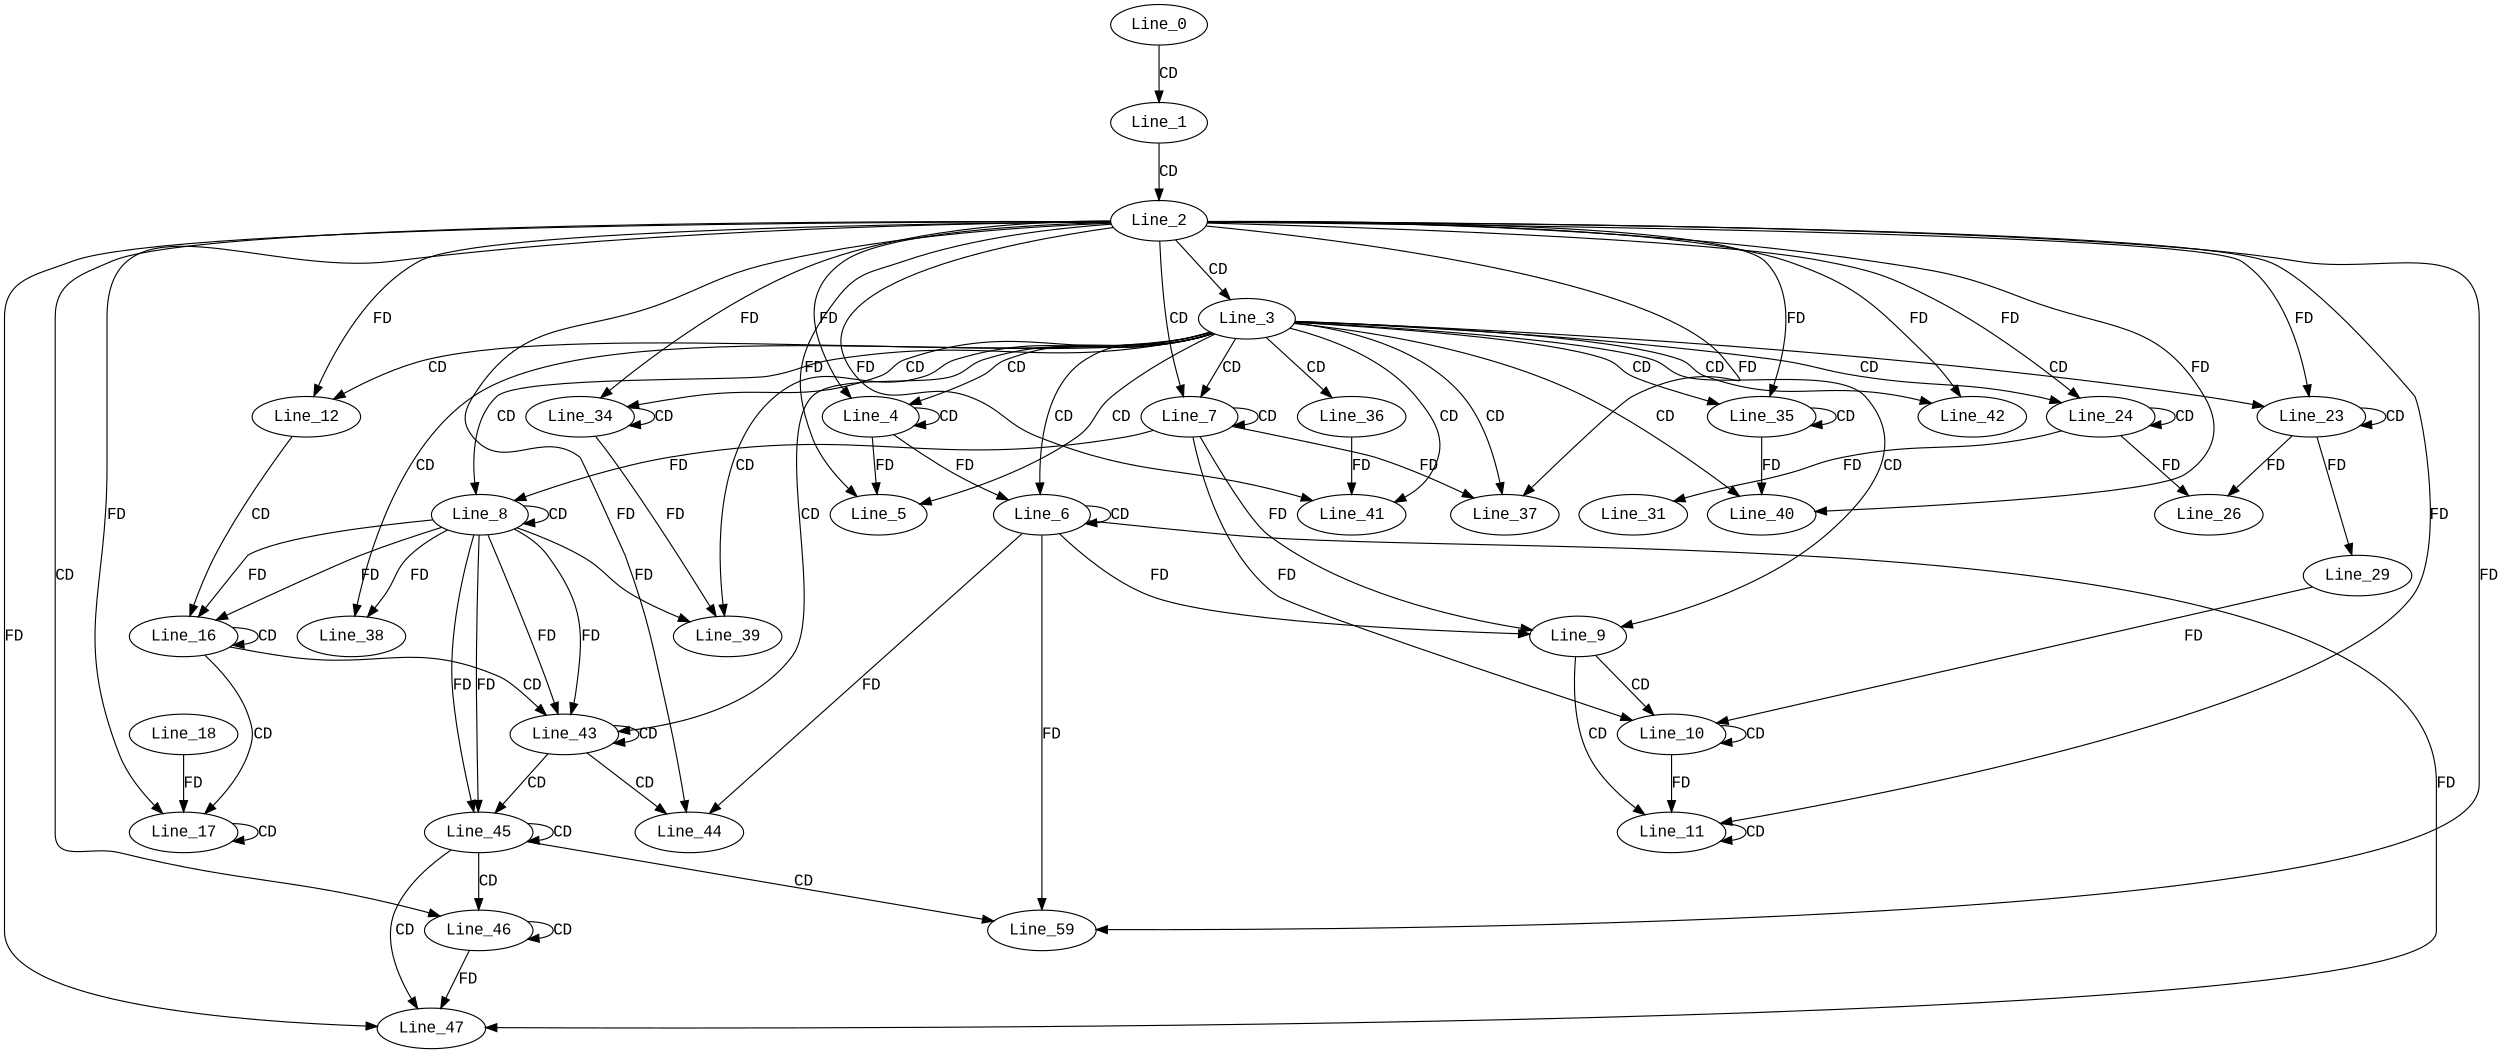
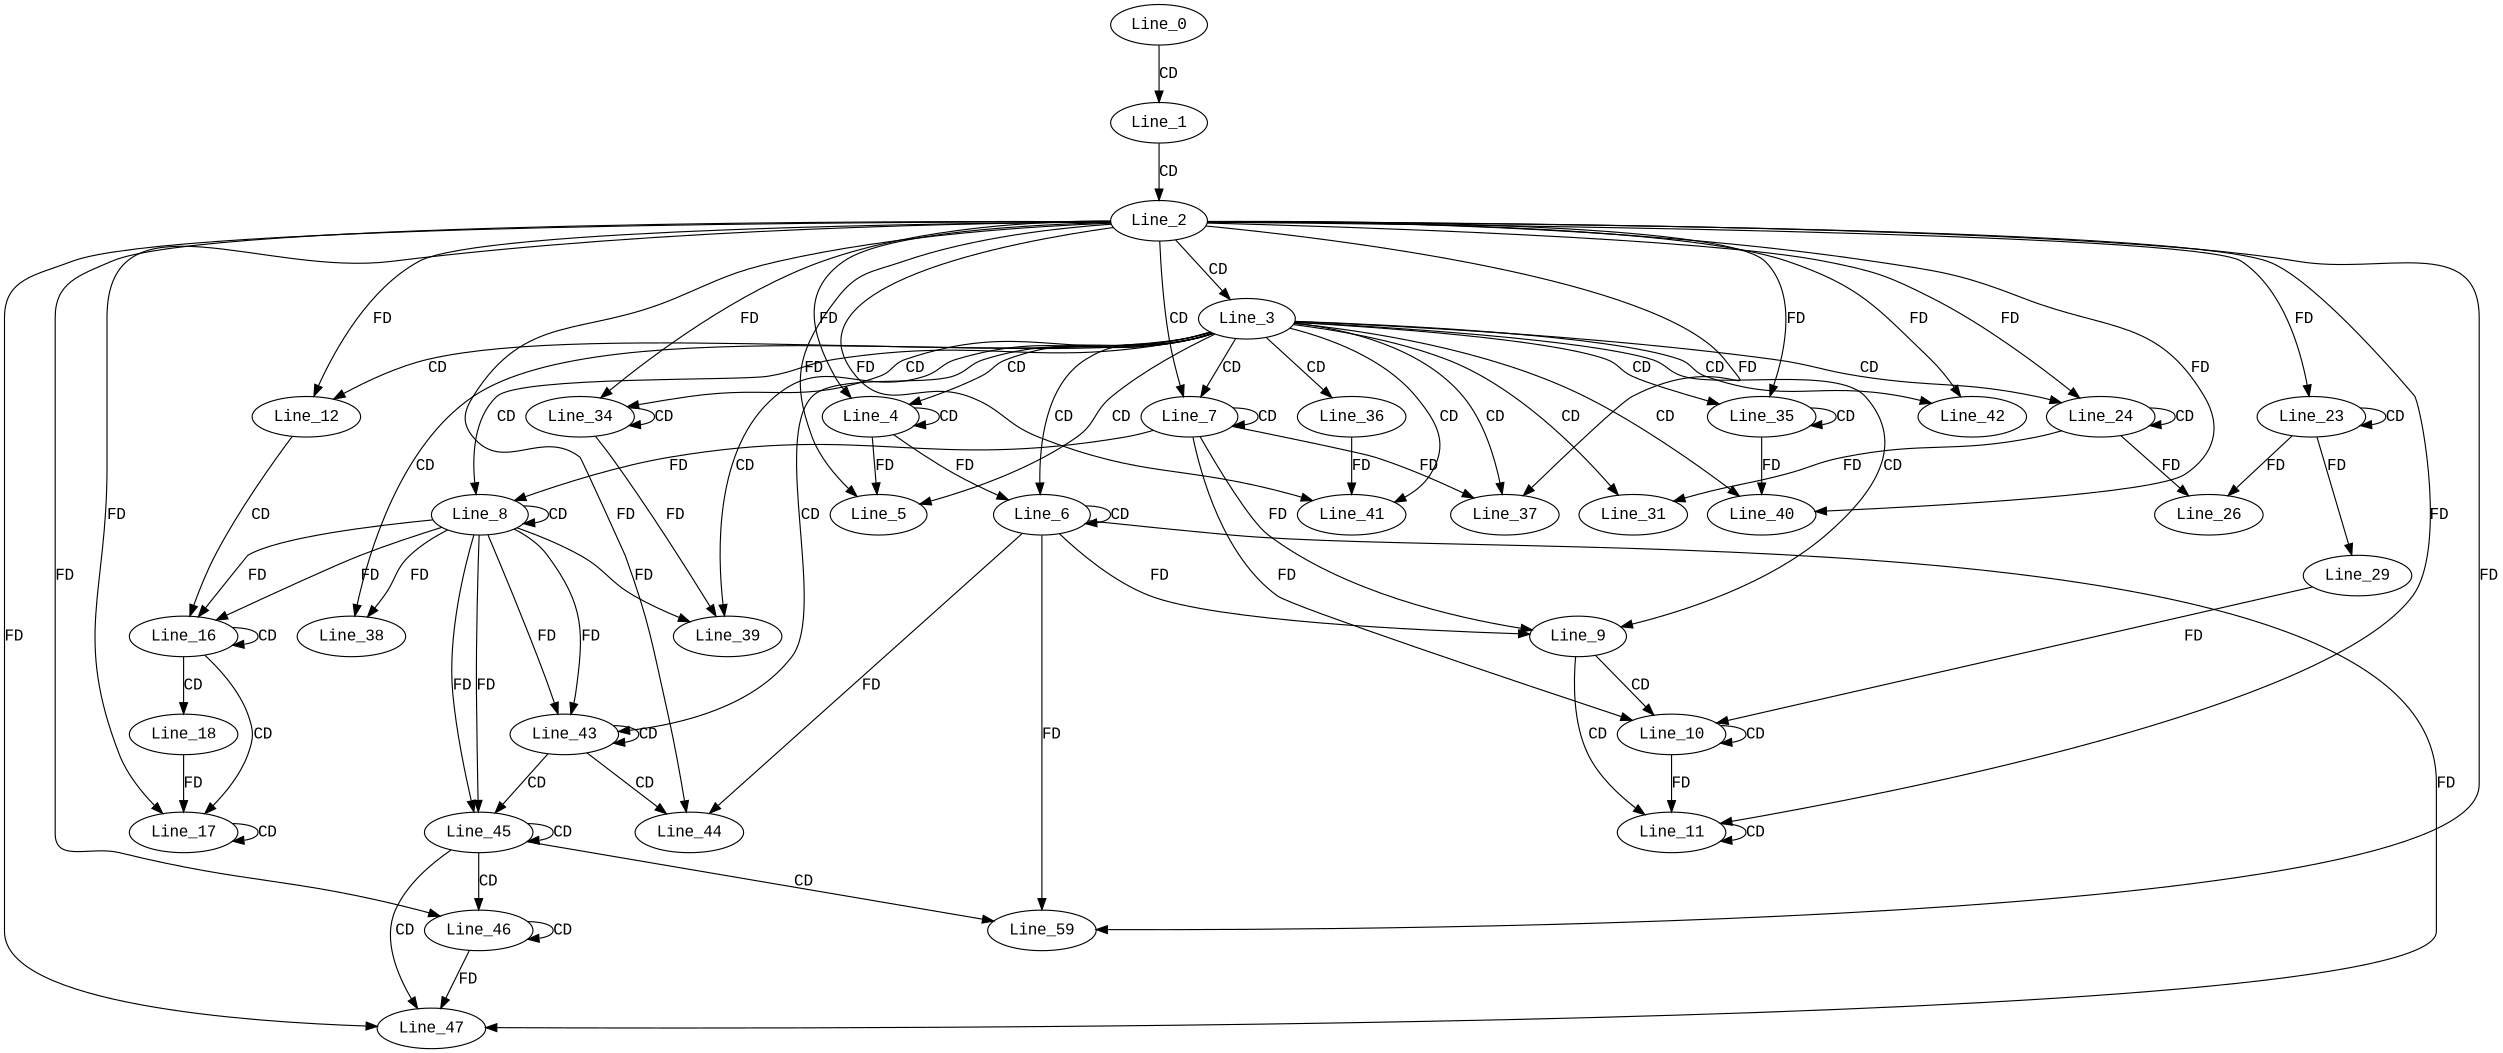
(1775, 350) -> (1470, 370)
(65, 576) -> (65, 576)
(390, 658) -> (184, 680)
